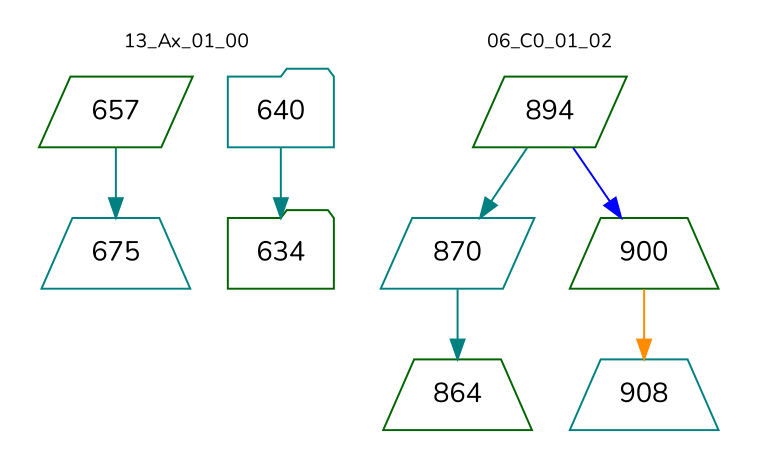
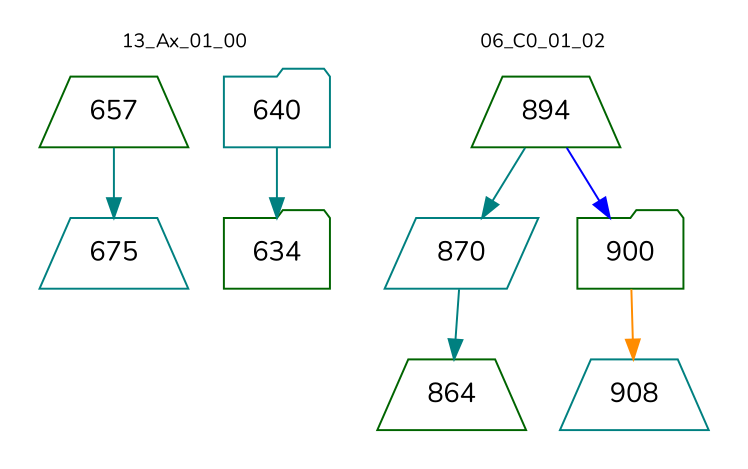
(116, 112) -> (114, 112)
(550, 112) -> (546, 112)
(644, 253) -> (630, 253)
